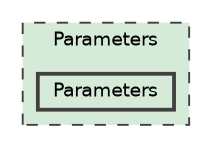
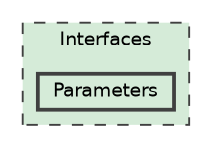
(106, 41) -> (106, 41)
